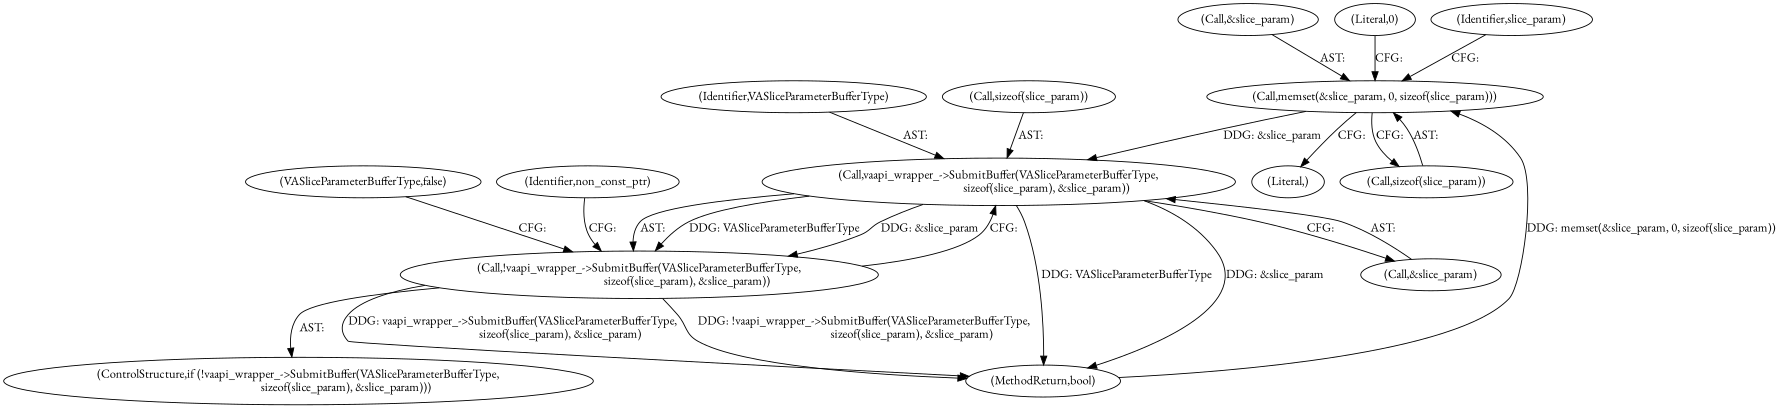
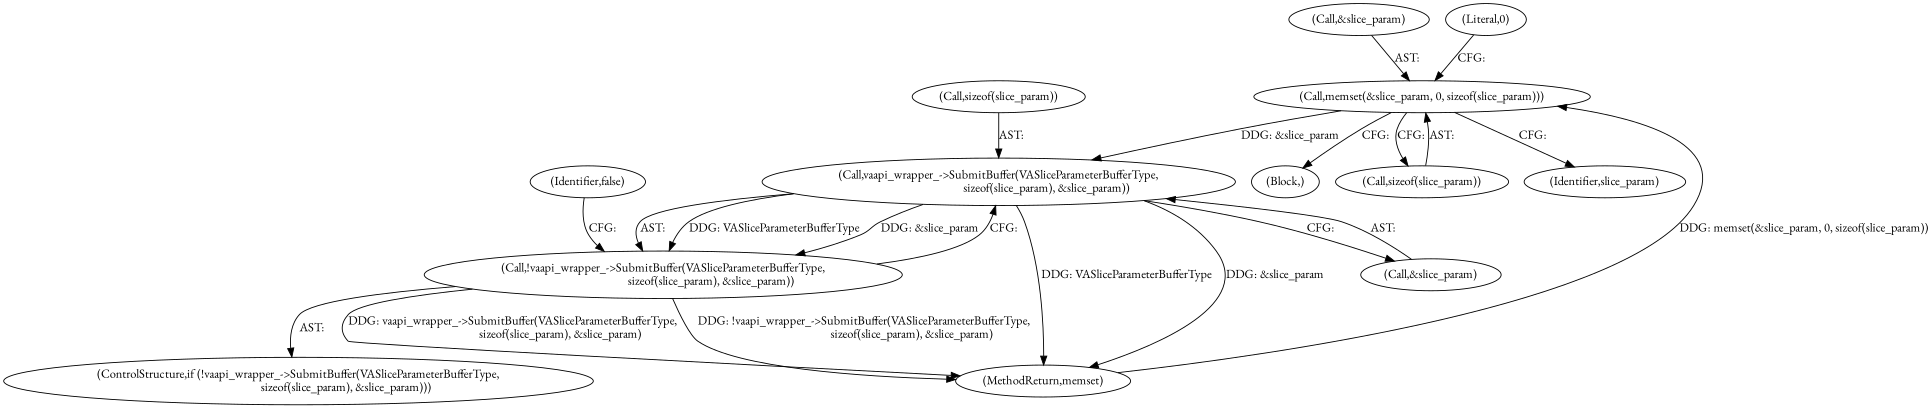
(1448, 56) -> (1511, 138)
(794, 97) -> none
(363, 182) -> (588, 182)
(588, 182) -> none
(1288, 182) -> (1285, 182)
(1043, 381) -> (1043, 381)
